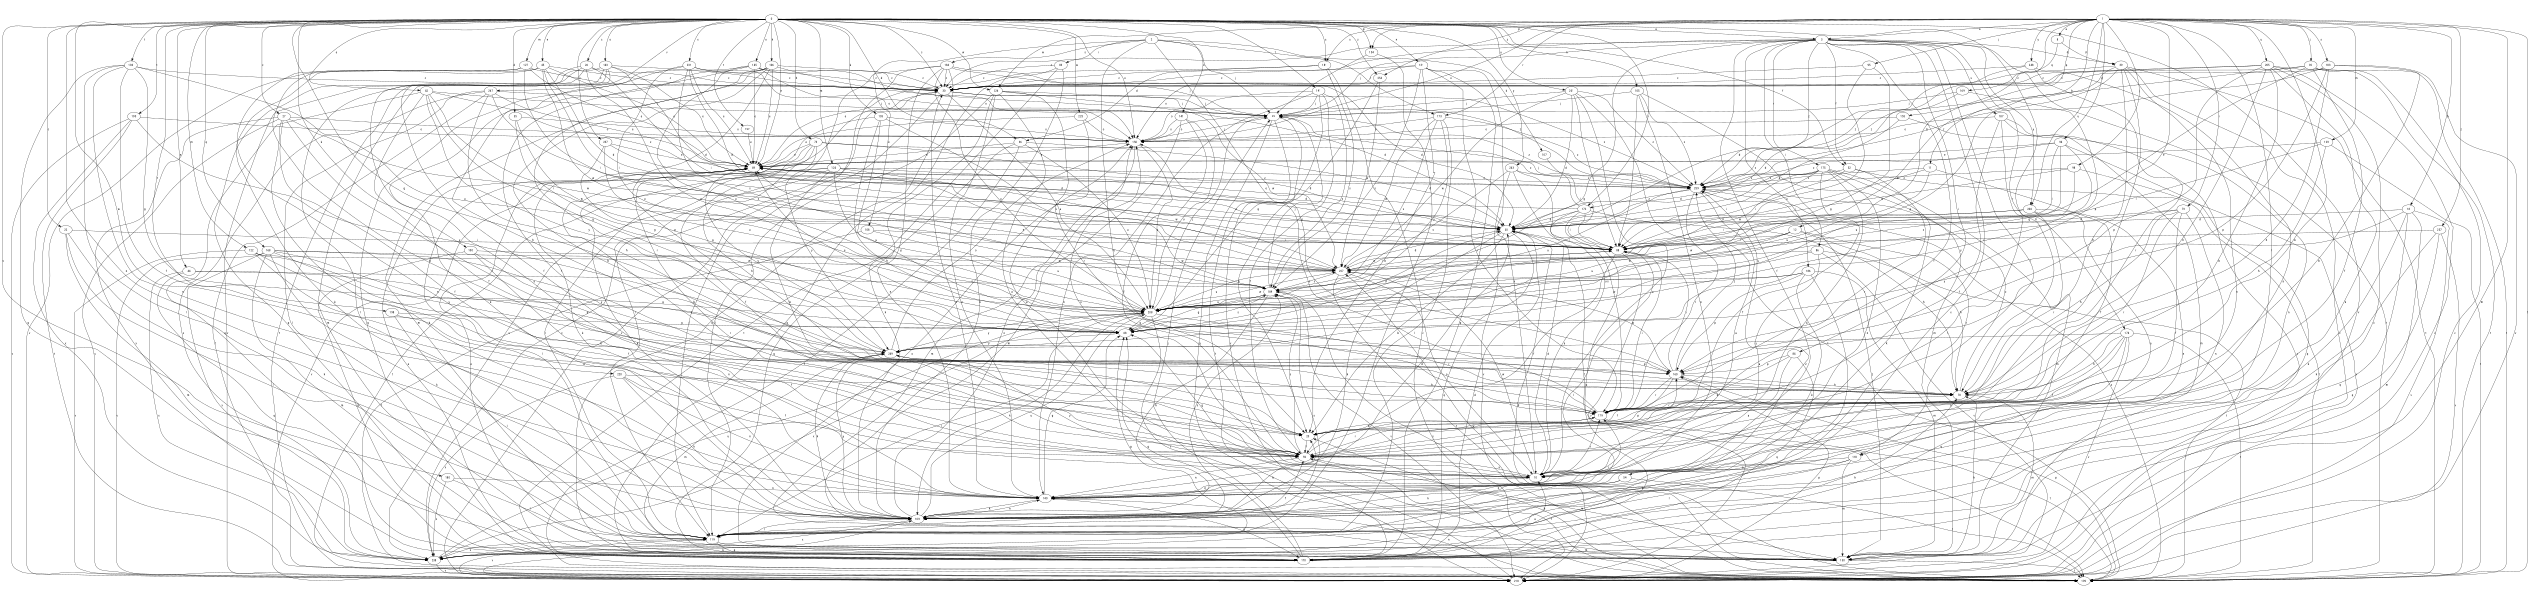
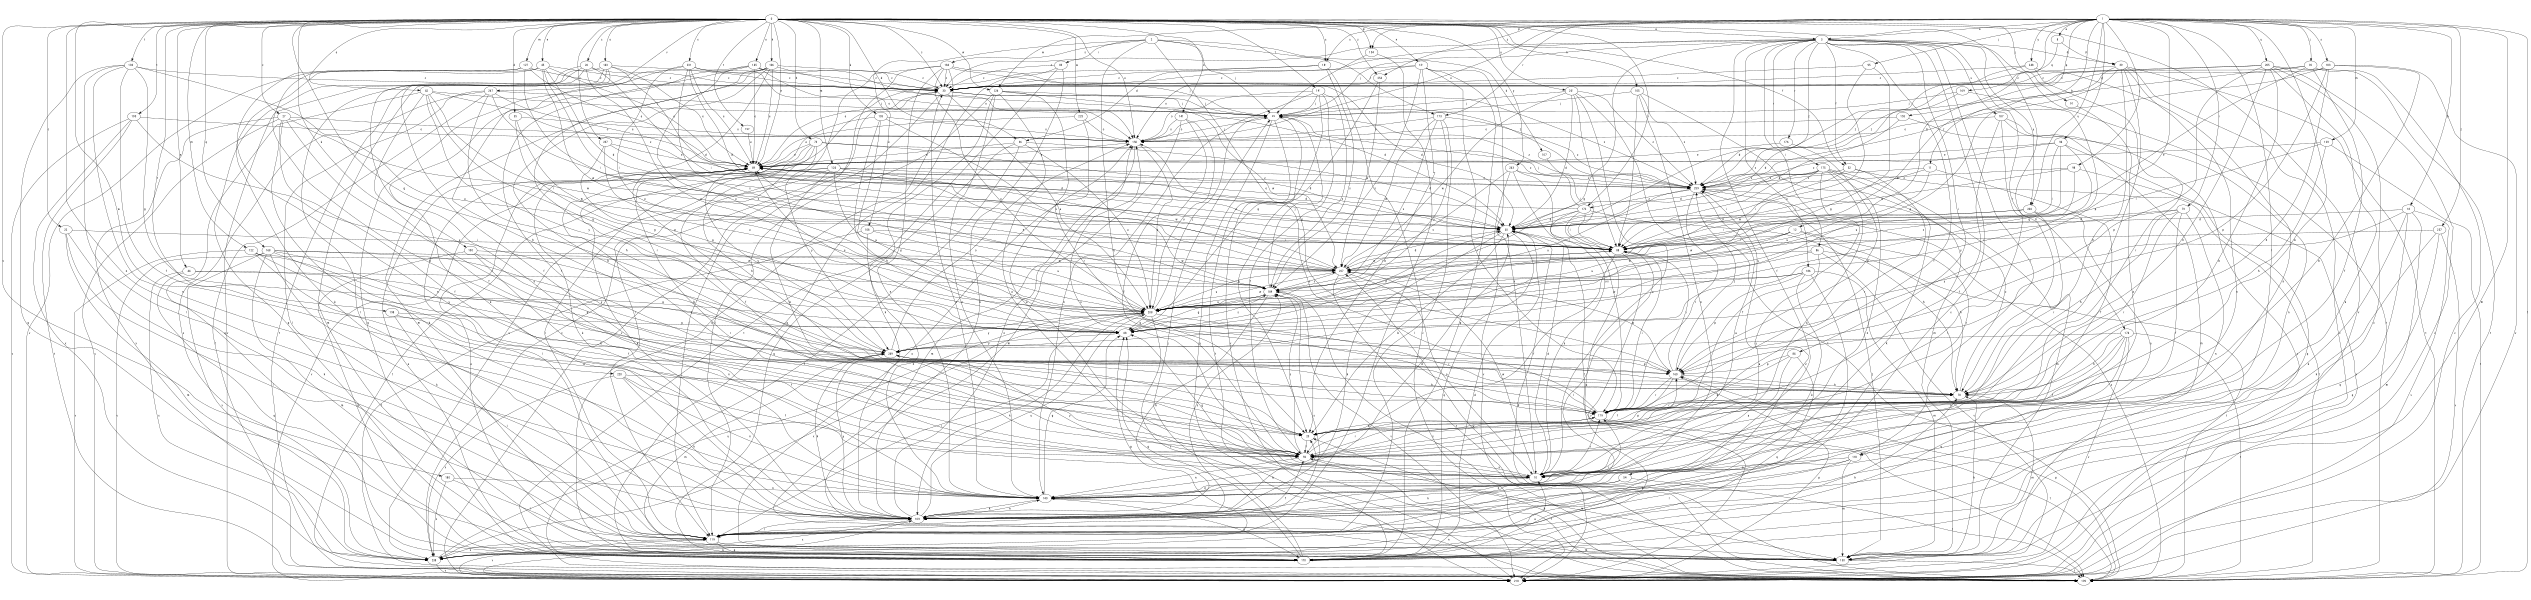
none -> (2072, 104)
none -> (1786, 142)
(1783, 450) -> (887, 401)
(2507, 465) -> none
